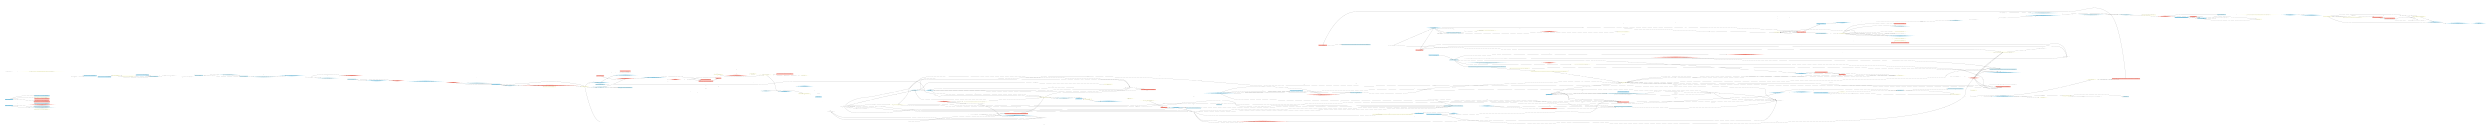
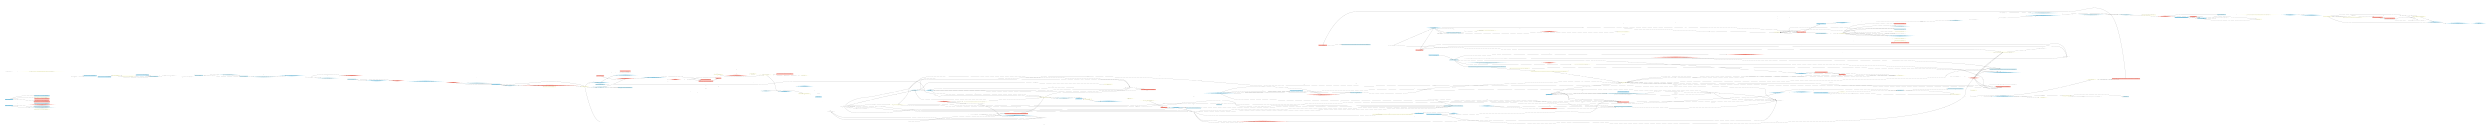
none -> (1900, 29)
